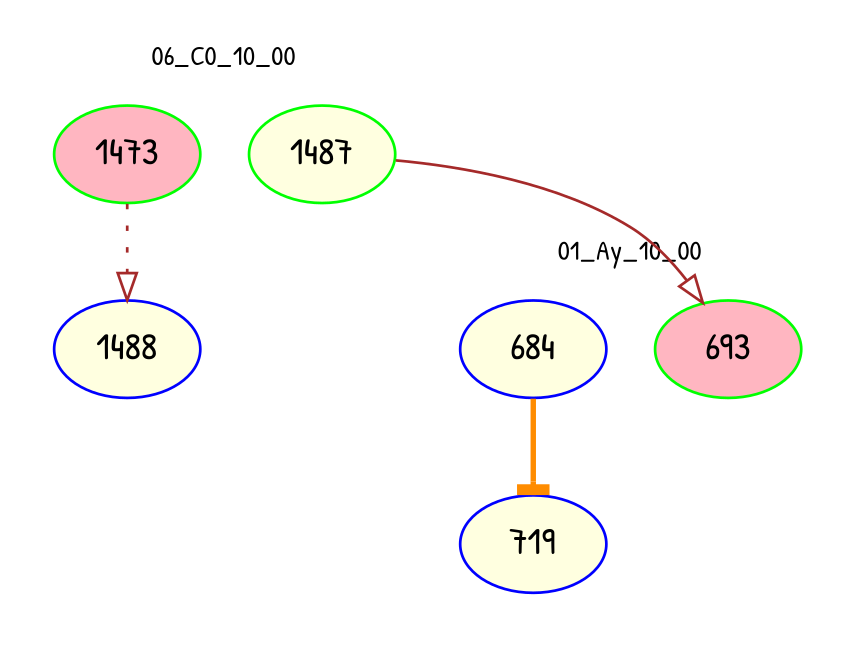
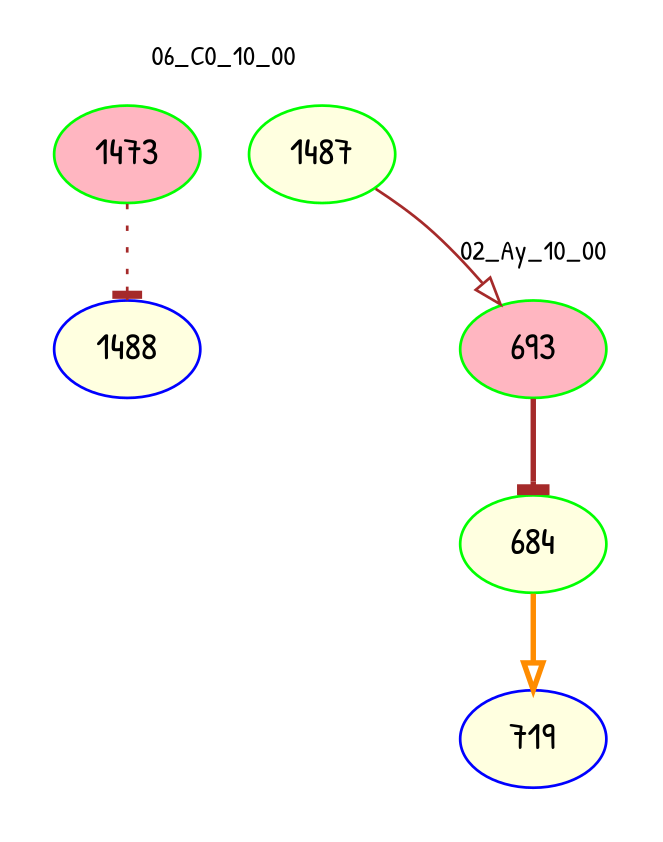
(127, 238) -> (127, 245)
(631, 253) -> (535, 253)
(533, 349) -> (533, 544)
none -> (533, 440)
(533, 440) -> (533, 628)
